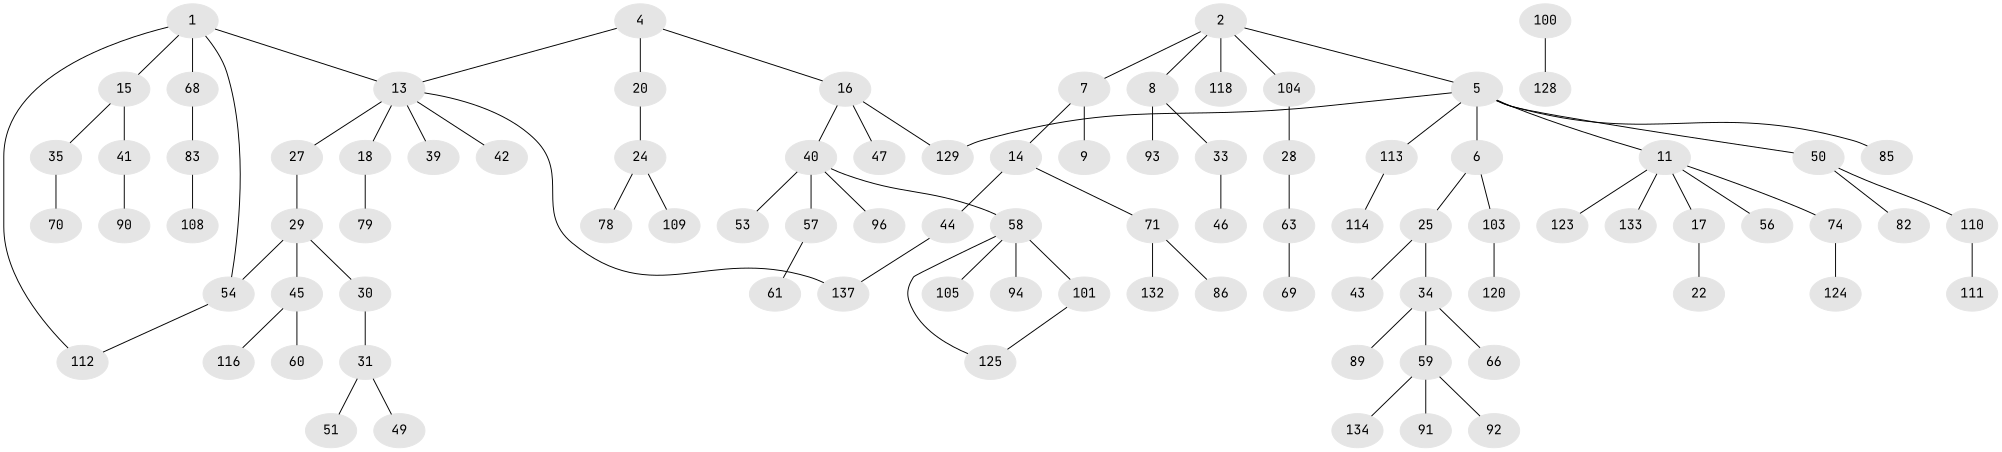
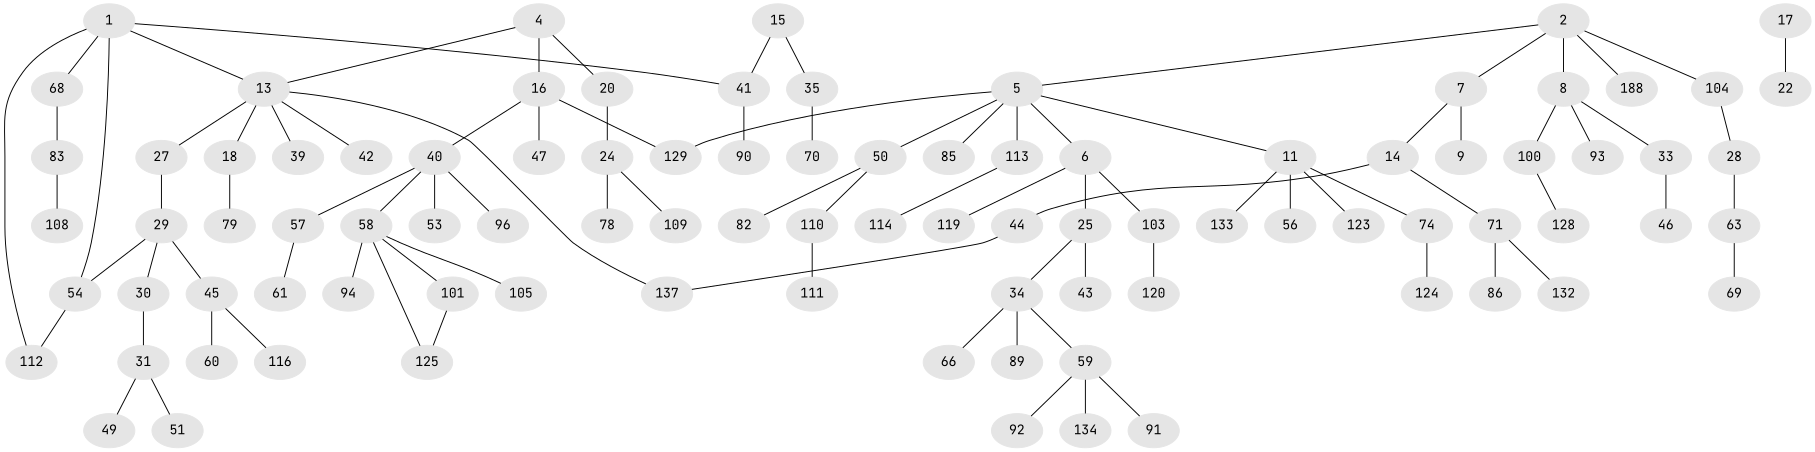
(159, 55) -> (398, 46)
(1221, 89) -> (1632, 89)
none -> (1546, 123)
(1682, 192) -> none
none -> (949, 226)
